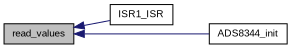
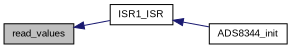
(147, 34) -> (196, 24)
